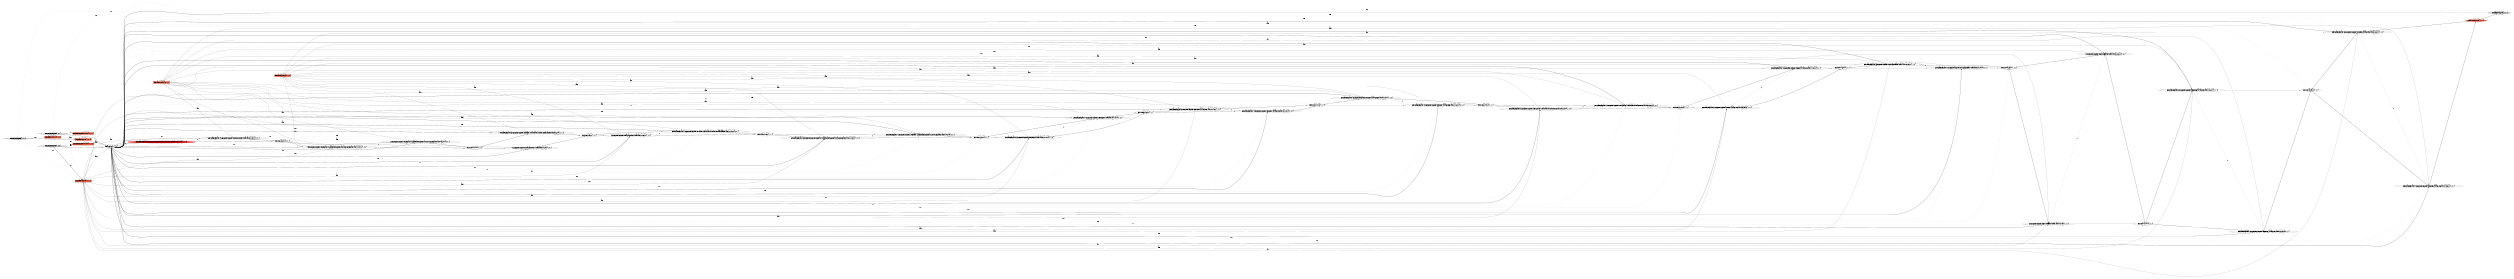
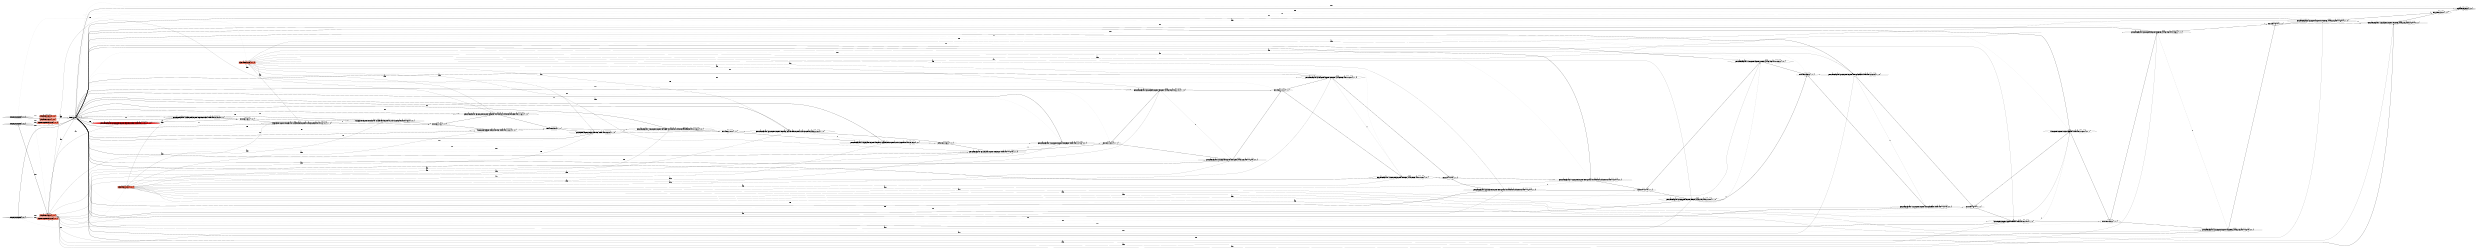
(2476, 21) -> (2441, 13)
(68, 138) -> (62, 117)
(532, 172) -> (496, 149)
